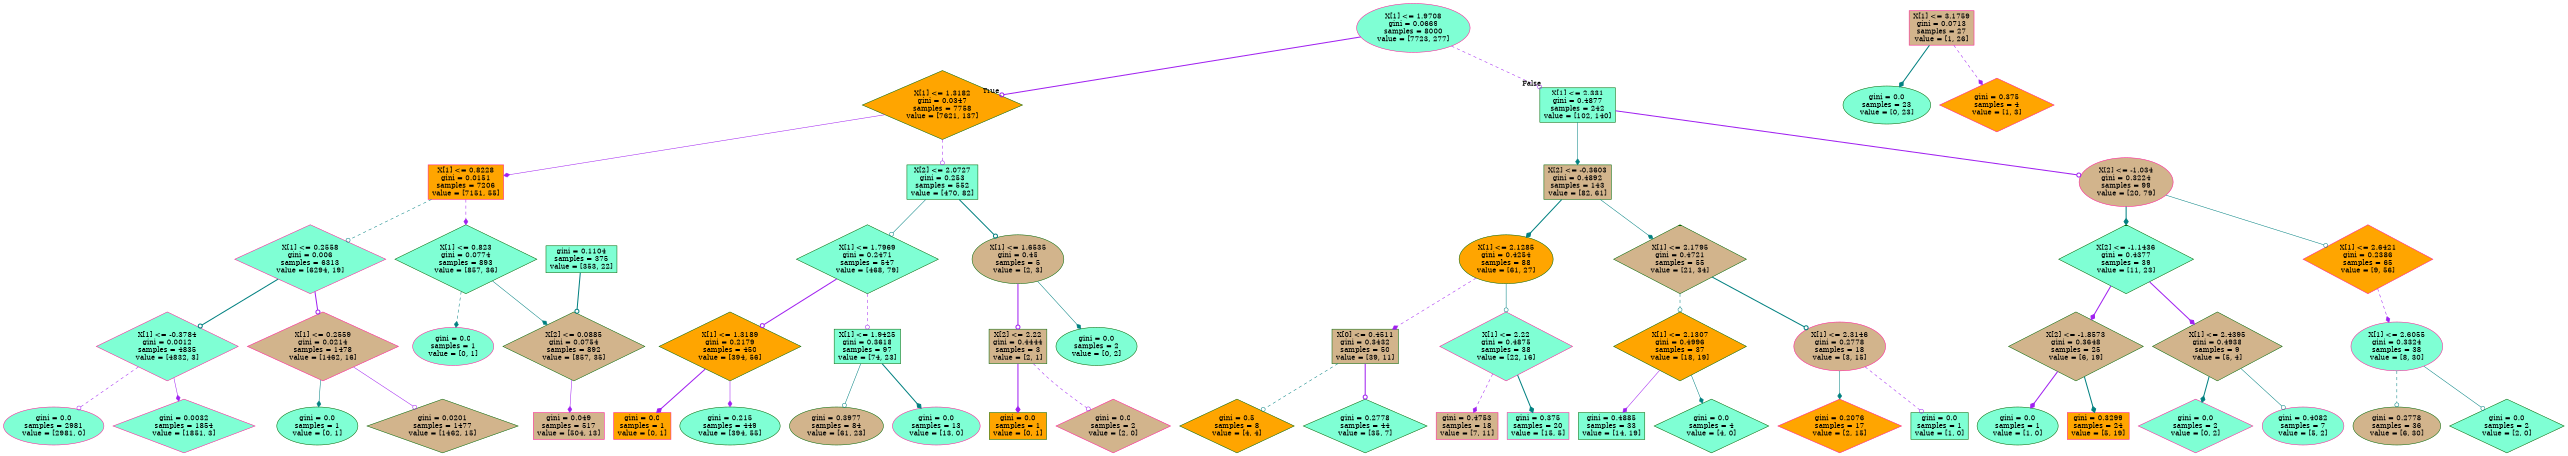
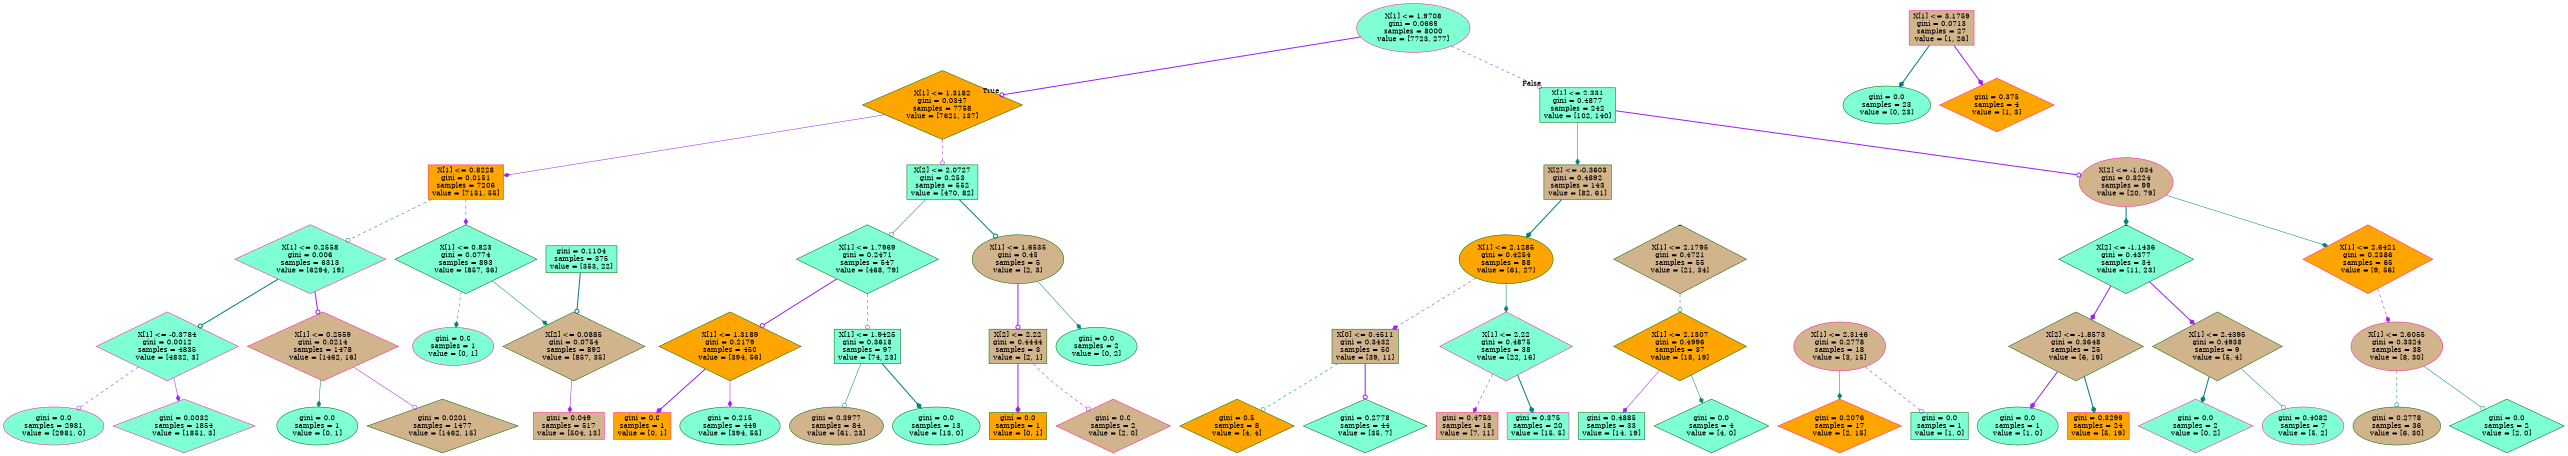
(1966, 62) -> (1966, 62)
(1624, 217) -> none
(2245, 220) -> (2245, 220)
(2126, 259) -> (2126, 259)
(1506, 296) -> (1506, 296)
(1758, 302) -> none
(2397, 346) -> (2397, 346)
(936, 426) -> (936, 426)
